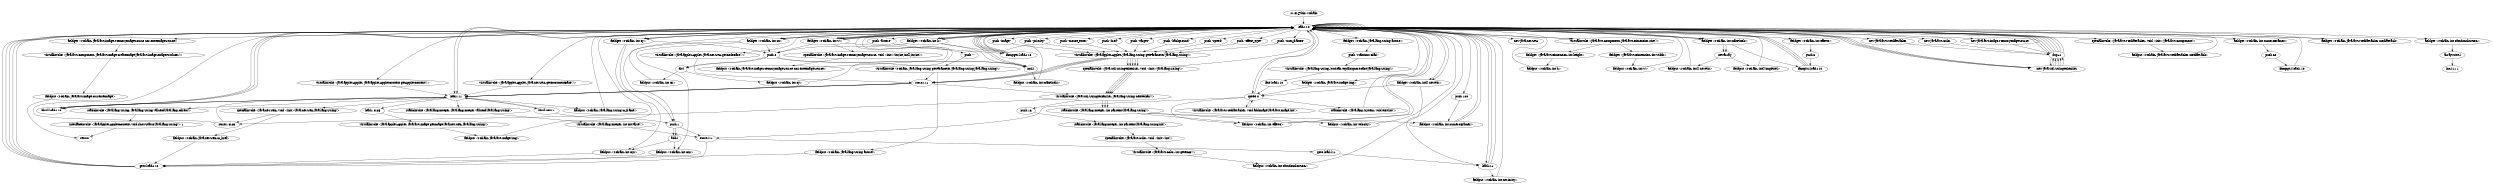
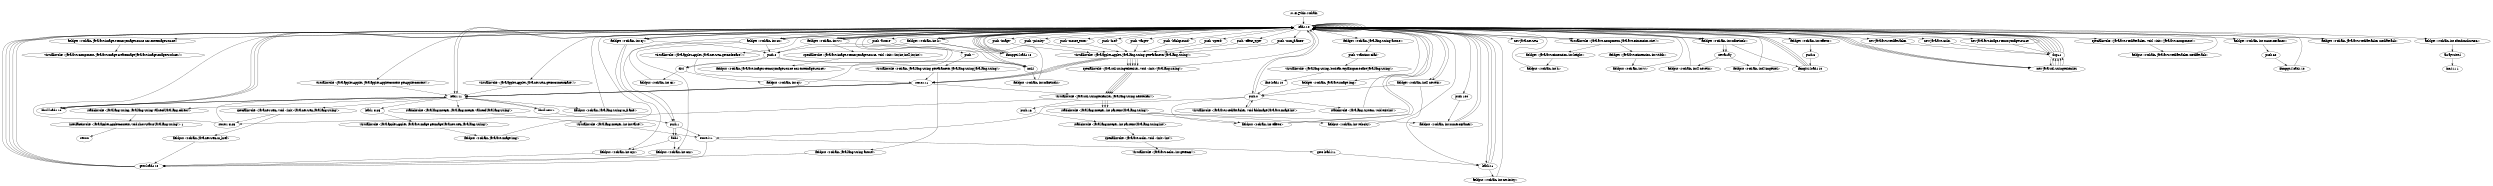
(80, 97) -> none
(1253, 97) -> (1253, 97)
(1280, 166) -> none
